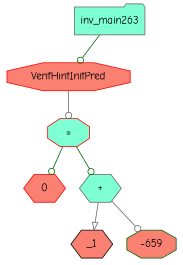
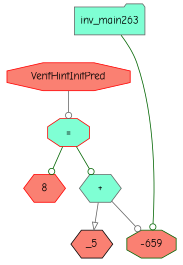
(91, 46) -> (151, 127)
(45, 188) -> (45, 188)
(92, 244) -> (92, 244)
